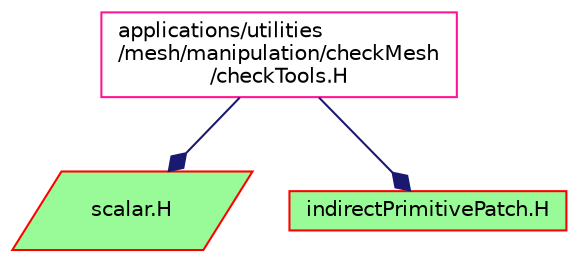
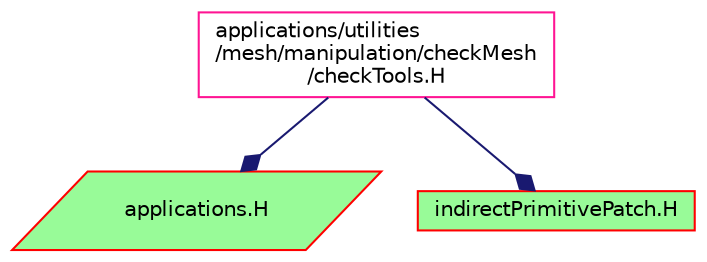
(132, 211) -> (197, 211)
